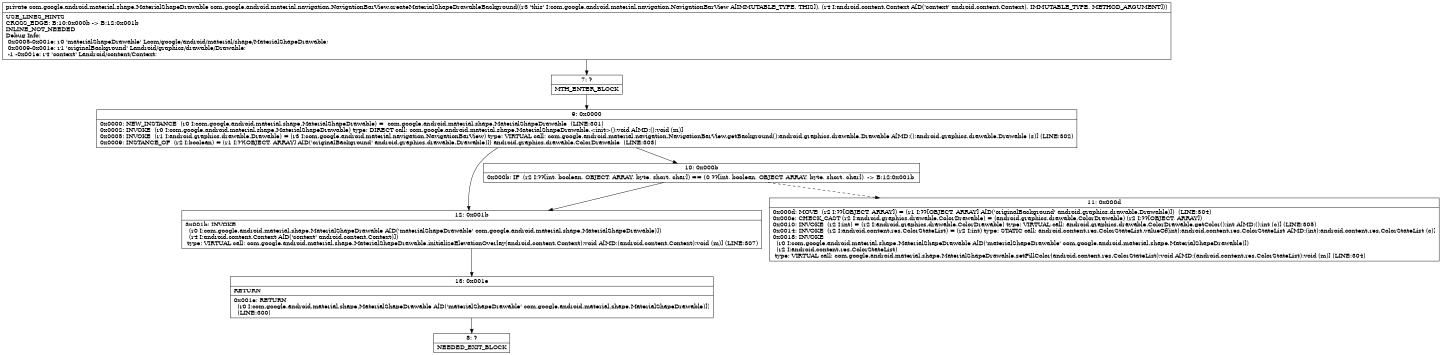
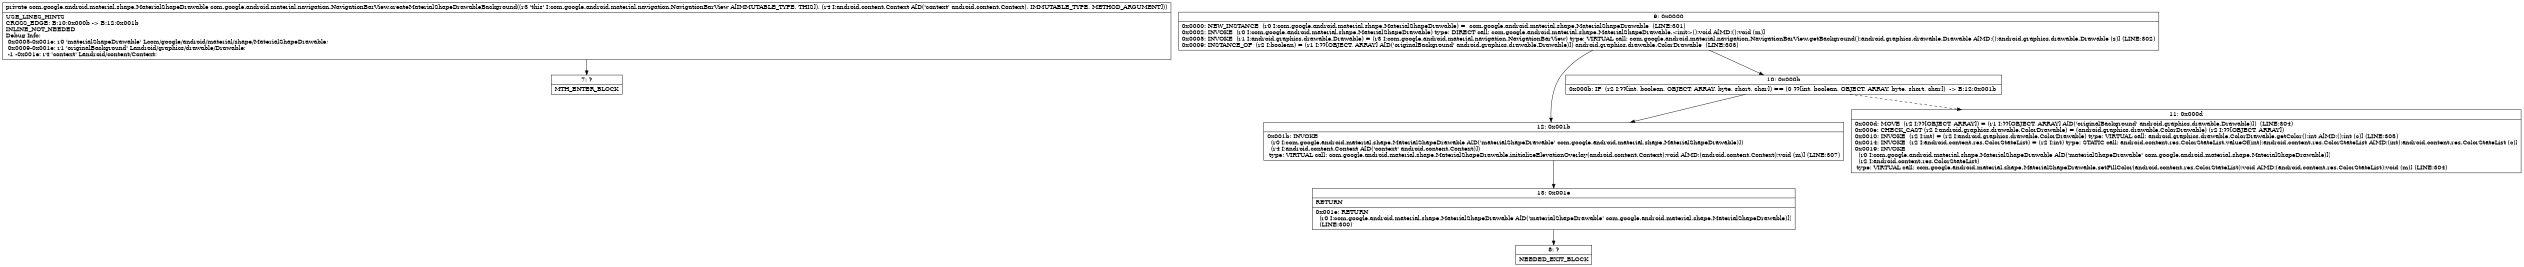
(587, 100) -> none
(213, 225) -> (1295, 136)
(800, 237) -> (1882, 149)
